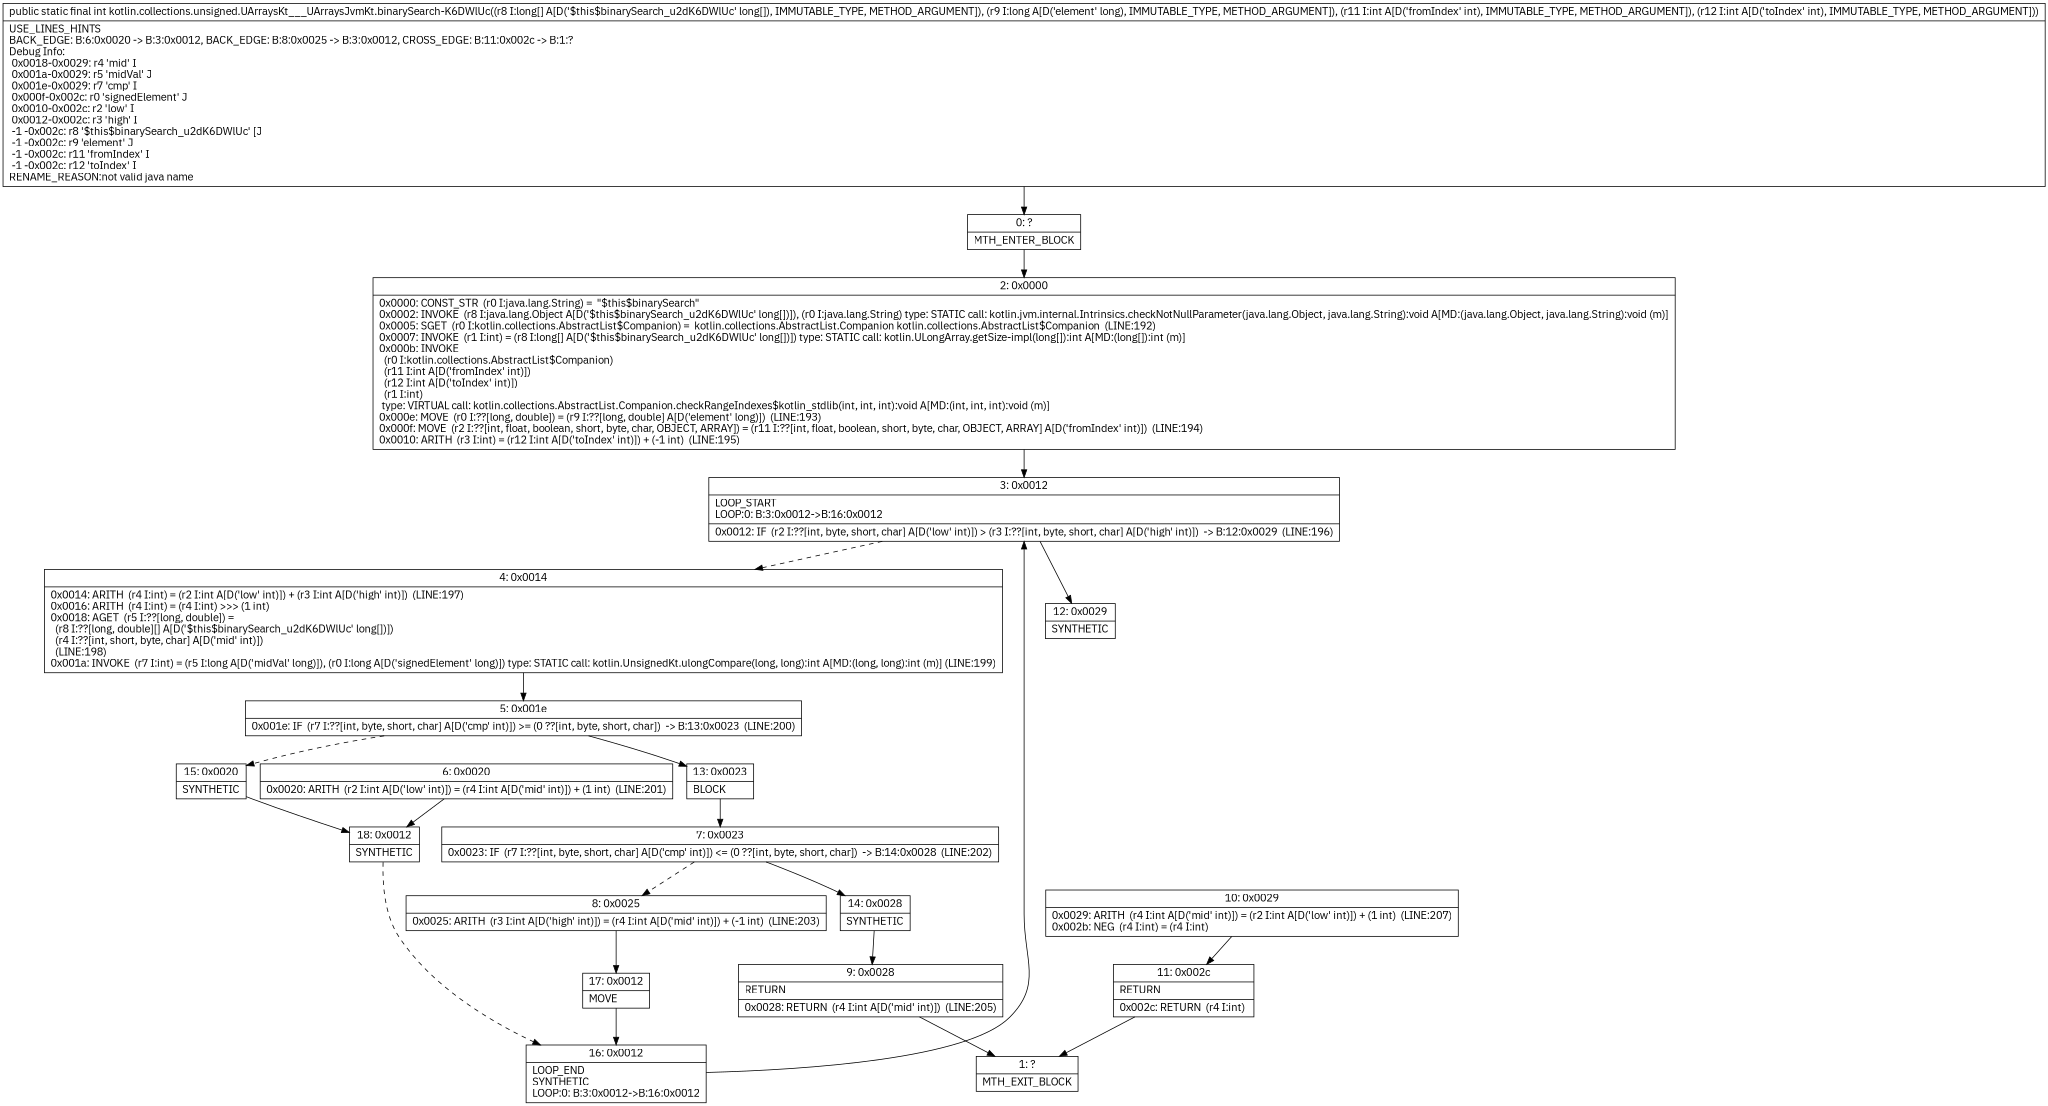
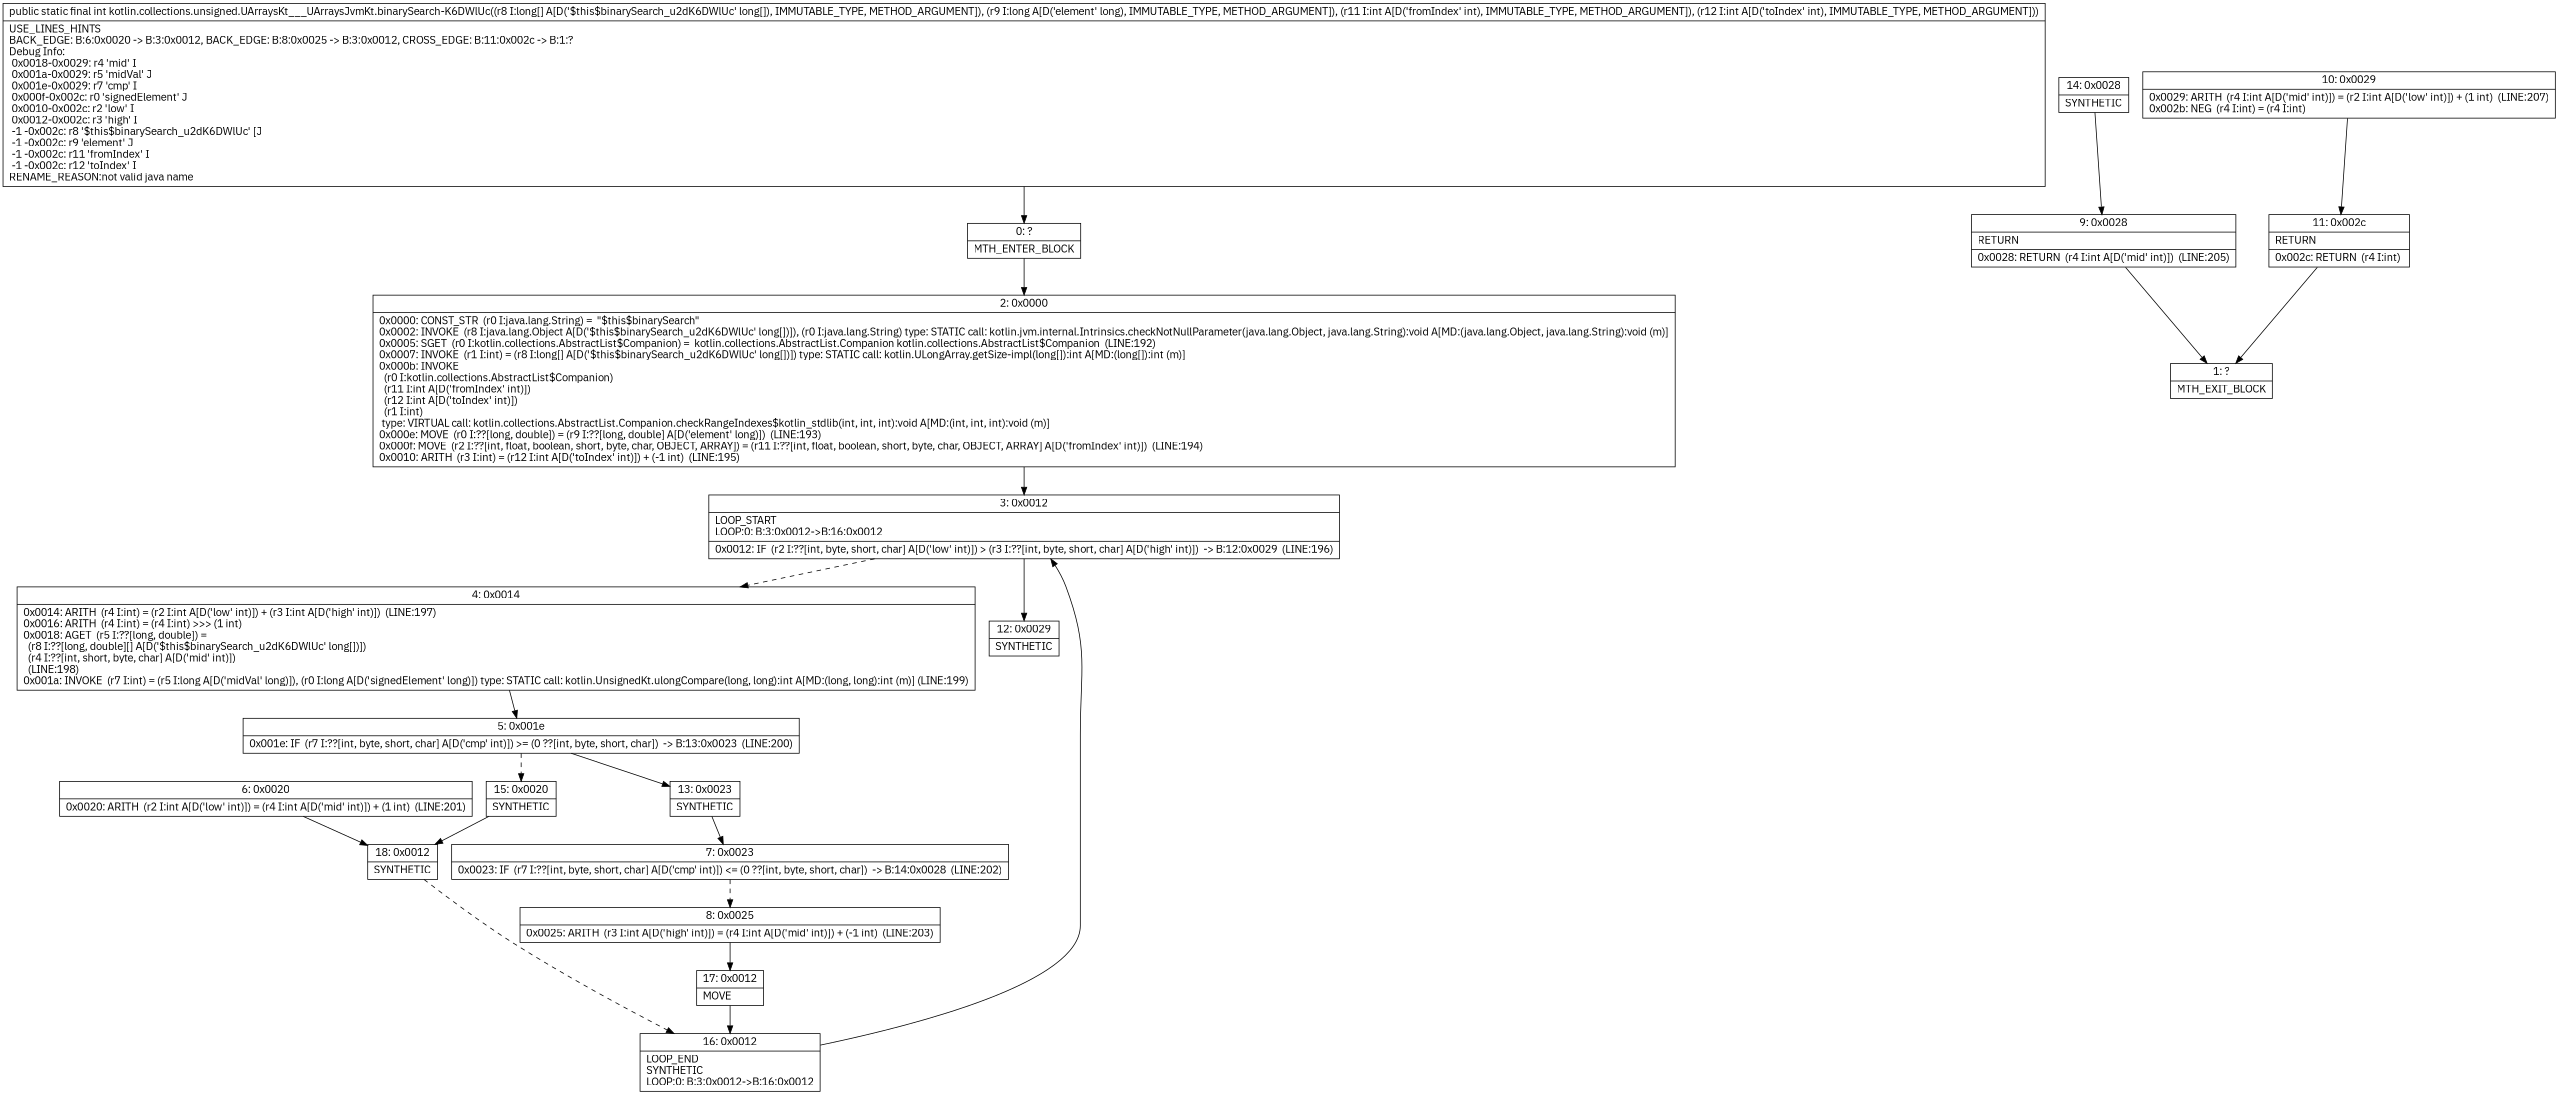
(710, 790) -> (705, 807)
(802, 876) -> none
